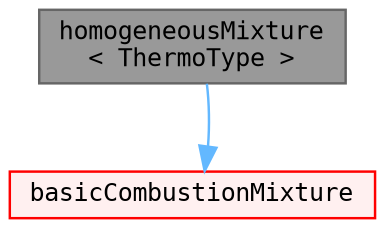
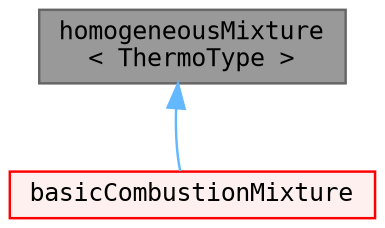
(209, 115) -> (176, 140)
